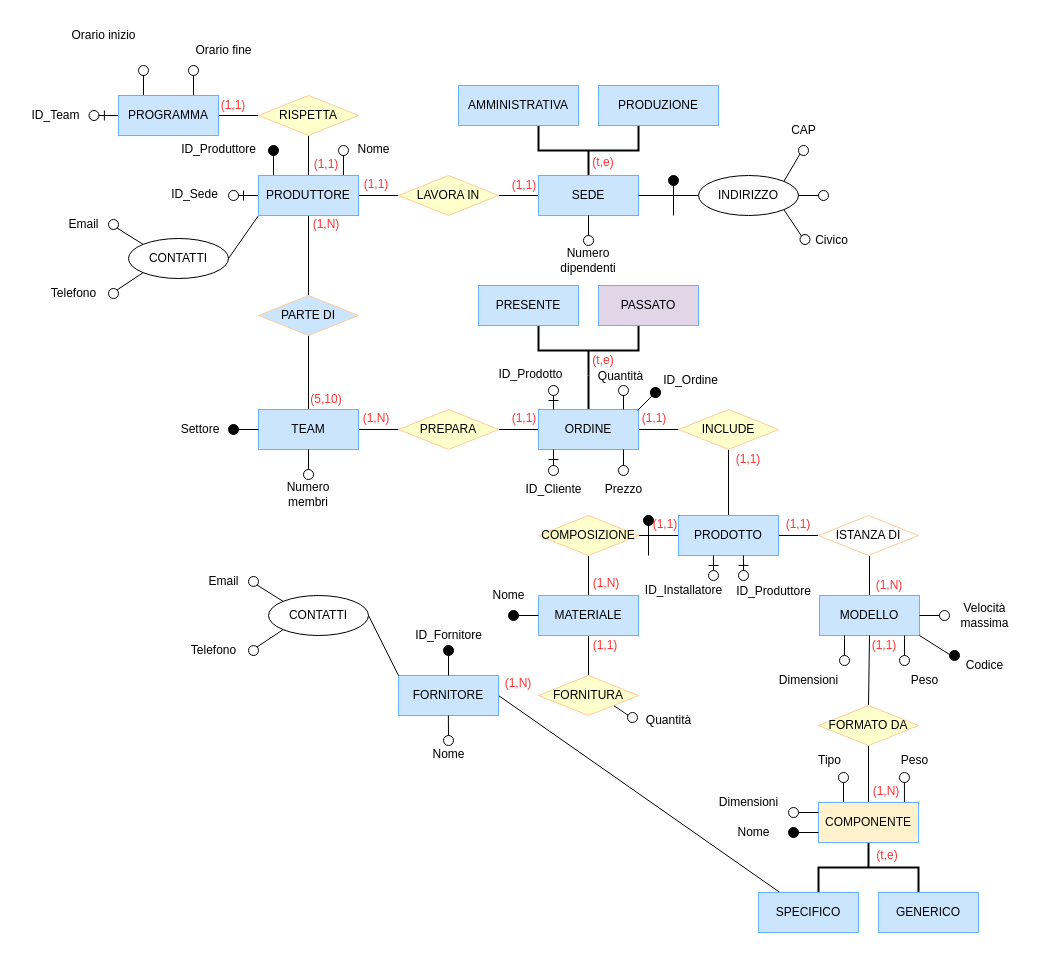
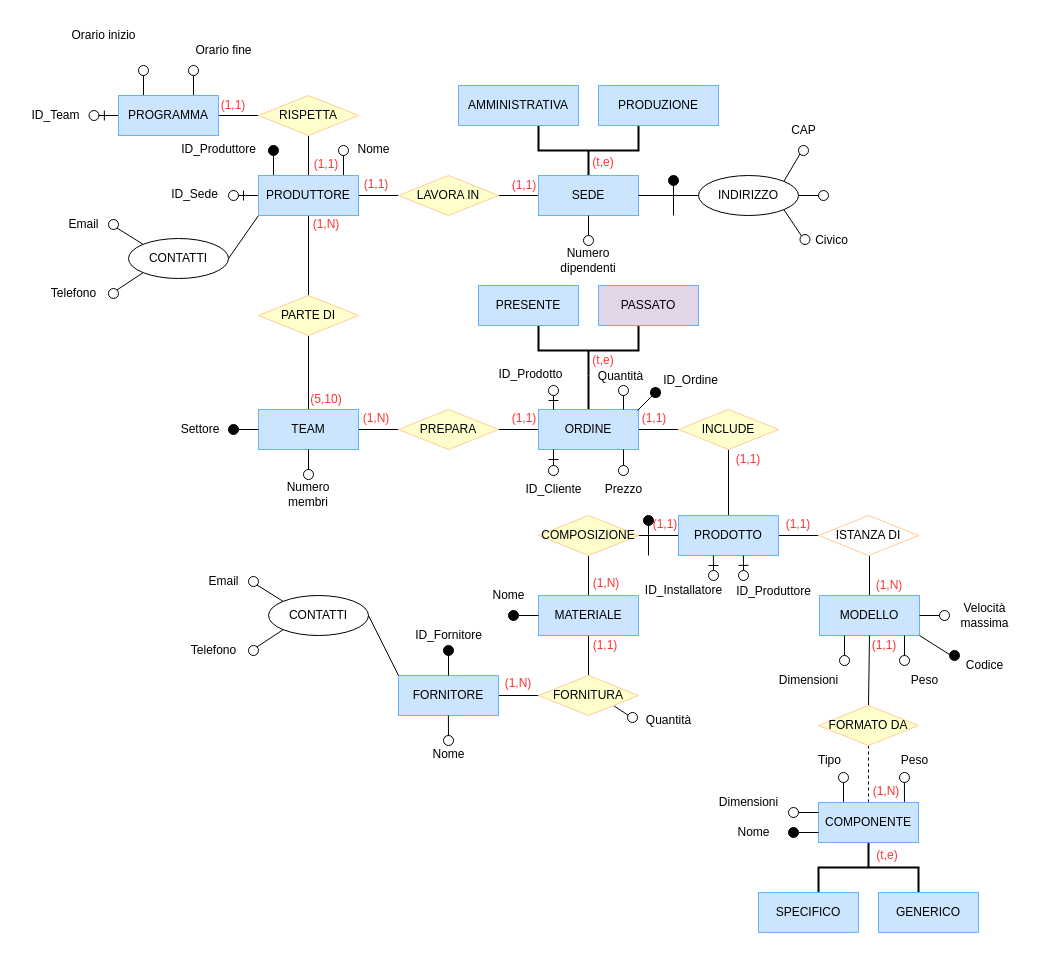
(309, 316) -> (309, 316)
(869, 773) -> (869, 773)
(639, 794) -> (519, 696)
(869, 823) -> (869, 823)
